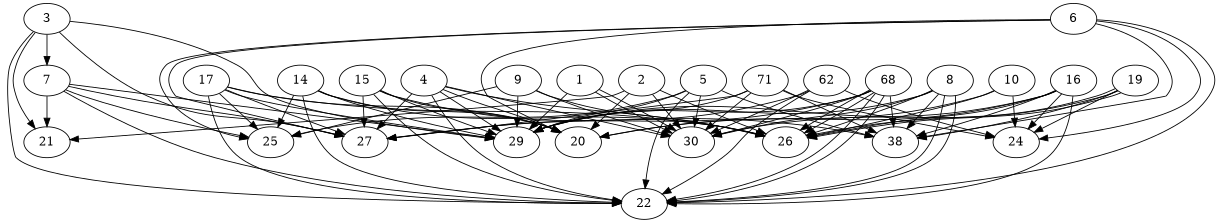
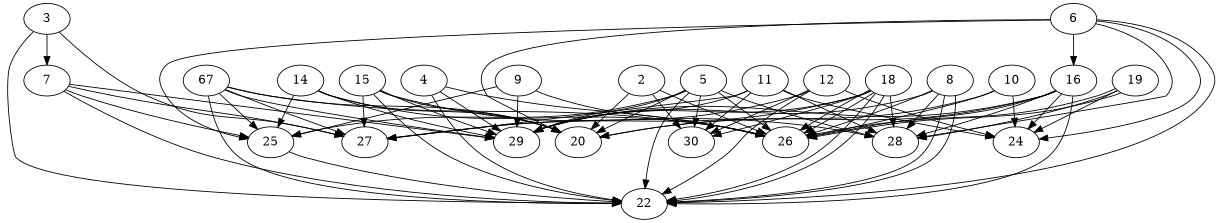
(513, 33) -> (1074, 45)
(206, 81) -> (206, 81)
(580, 81) -> none
(765, 81) -> (765, 81)
(827, 81) -> (827, 81)
(888, 81) -> (888, 81)
(254, 82) -> none
(475, 102) -> (645, 110)
(398, 108) -> none
none -> (741, 109)
(553, 111) -> none
(599, 114) -> none
(828, 116) -> none
(920, 117) -> none
(47, 142) -> none
(895, 142) -> (895, 142)
(436, 188) -> (449, 186)
